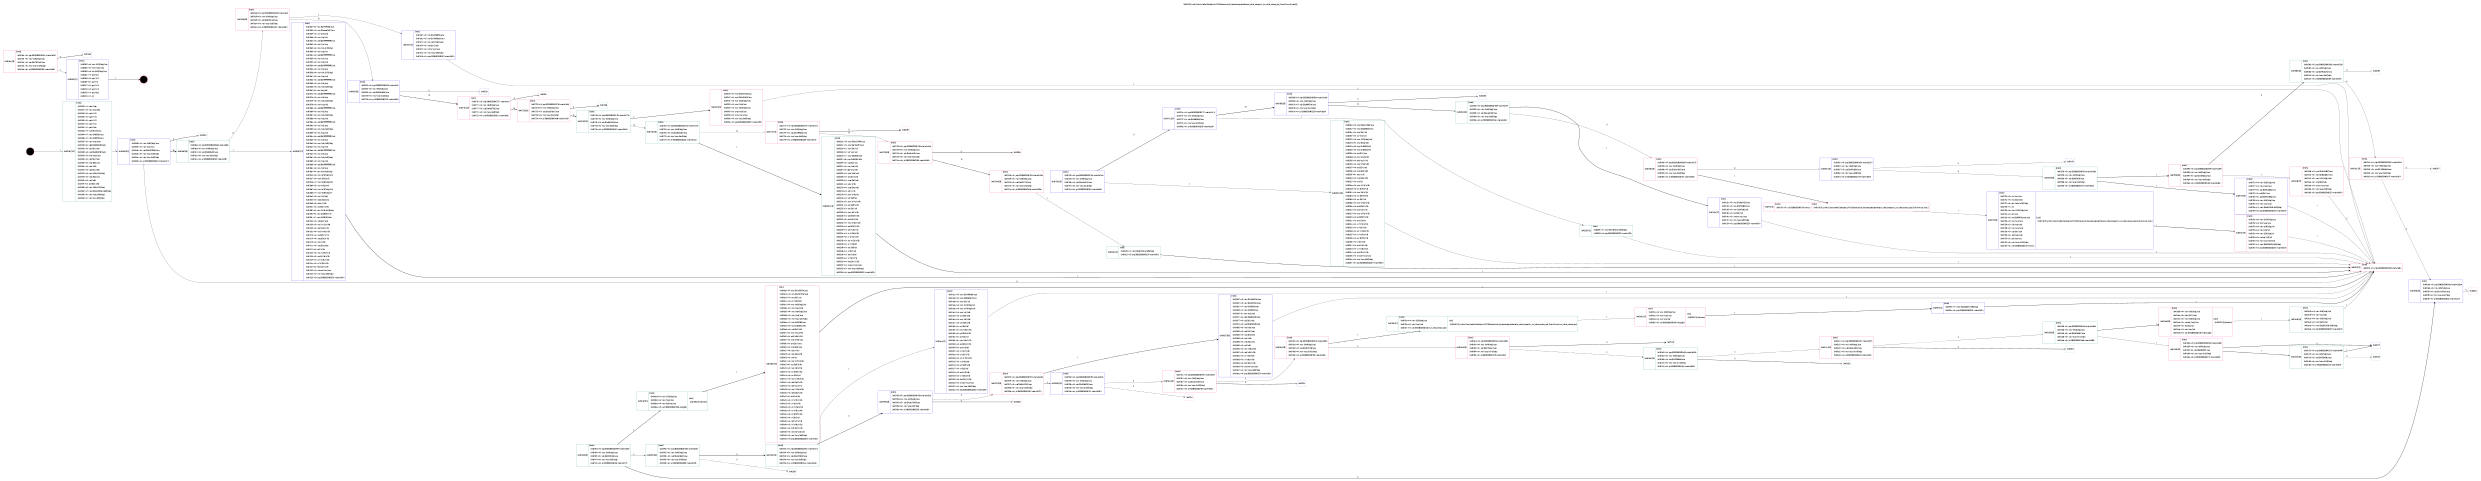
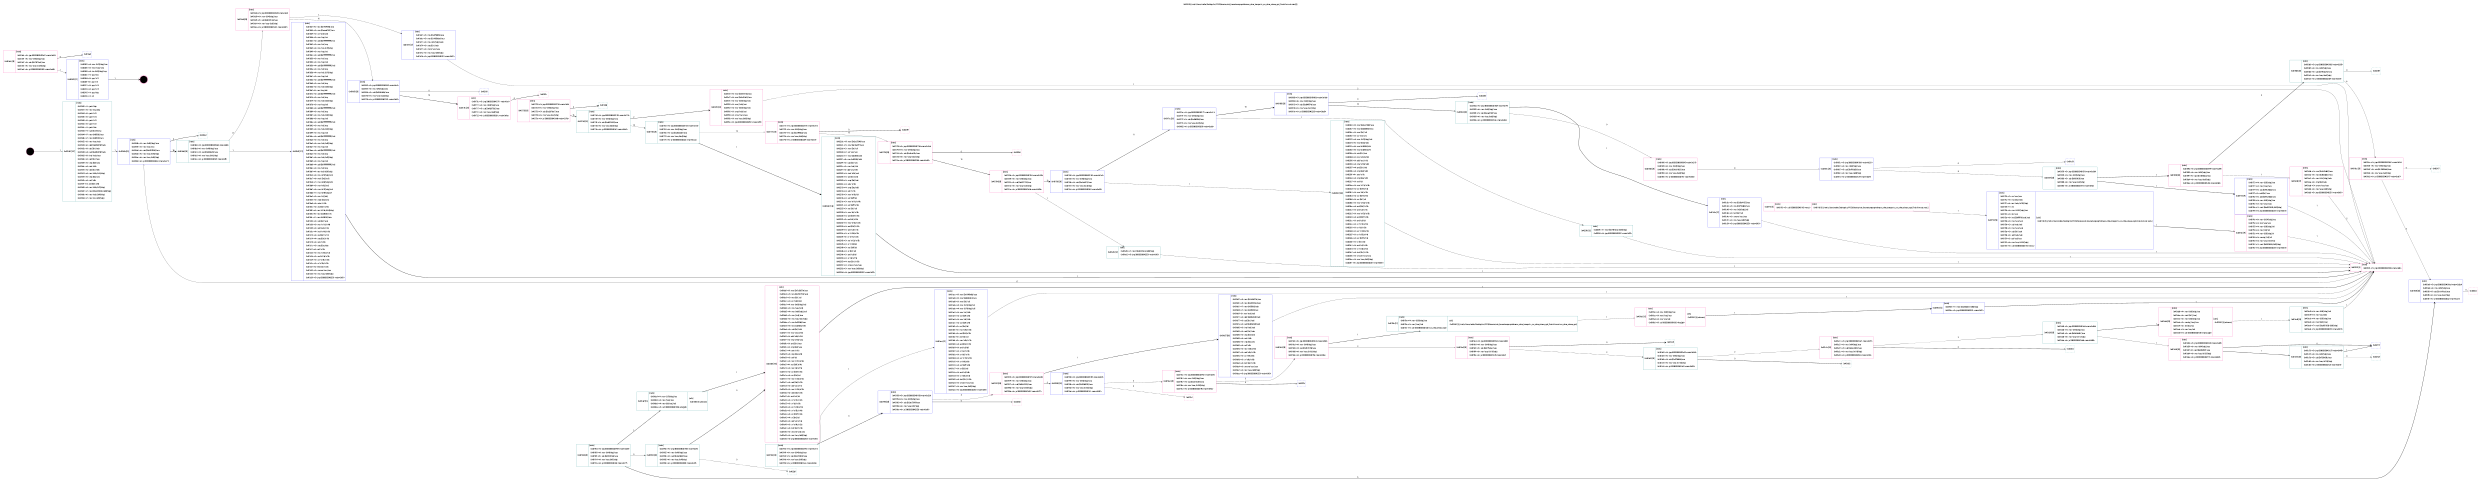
(513, 109) -> none
none -> (1046, 182)
(1762, 189) -> none
(1754, 267) -> (1754, 267)
(732, 455) -> (727, 418)
